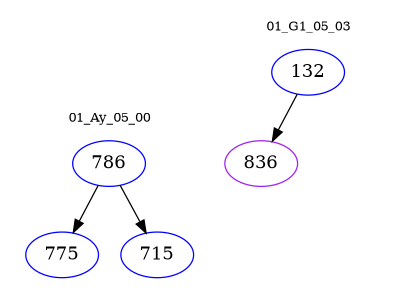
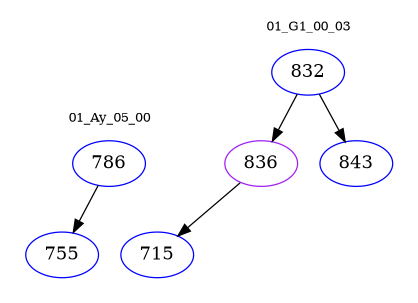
(309, 27) -> (309, 27)
(308, 72) -> (308, 72)
none -> (356, 164)
(130, 204) -> (214, 205)
(62, 255) -> (62, 255)
